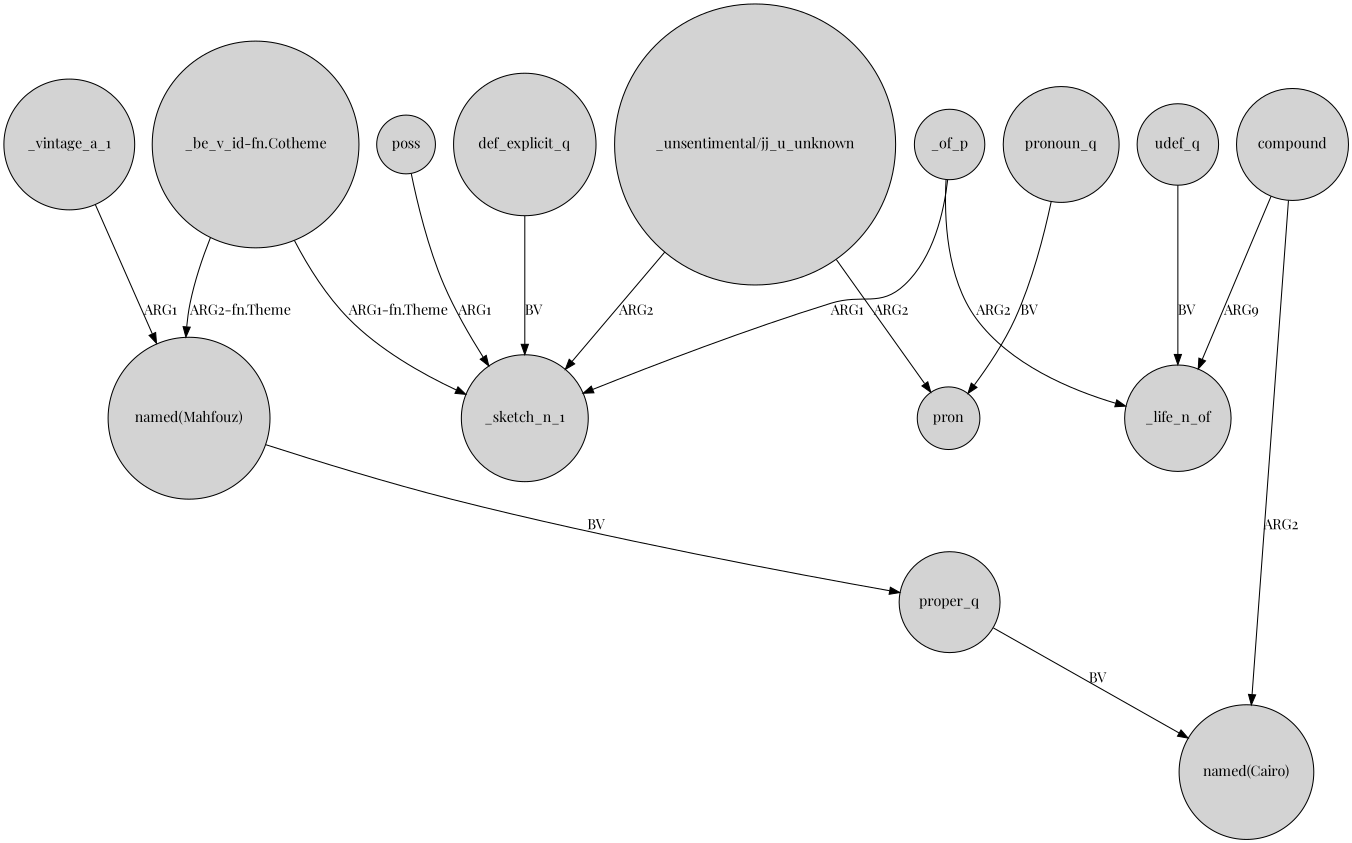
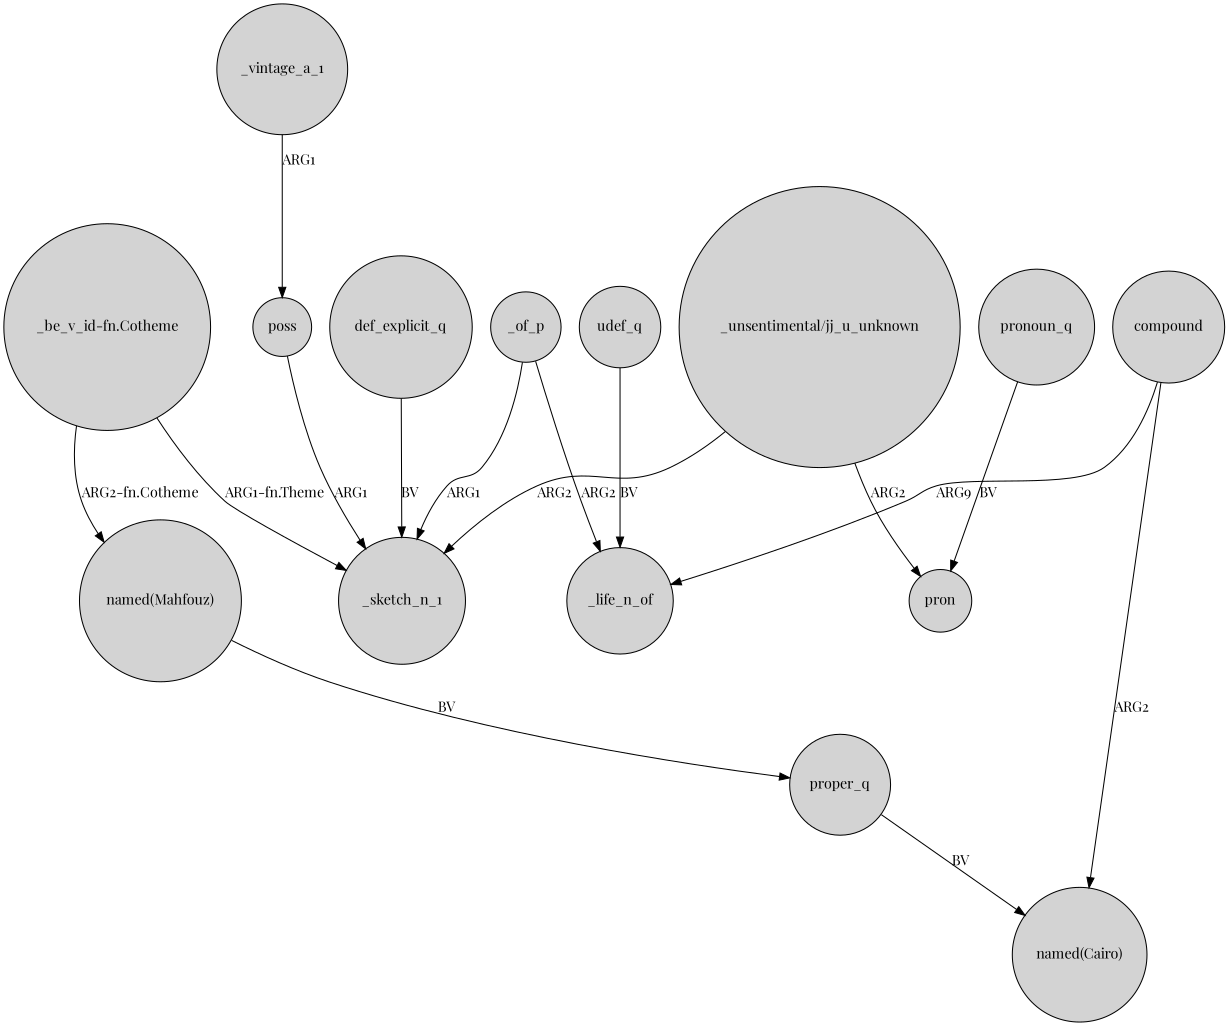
(124, 269) -> (282, 211)
(241, 311) -> (140, 494)
